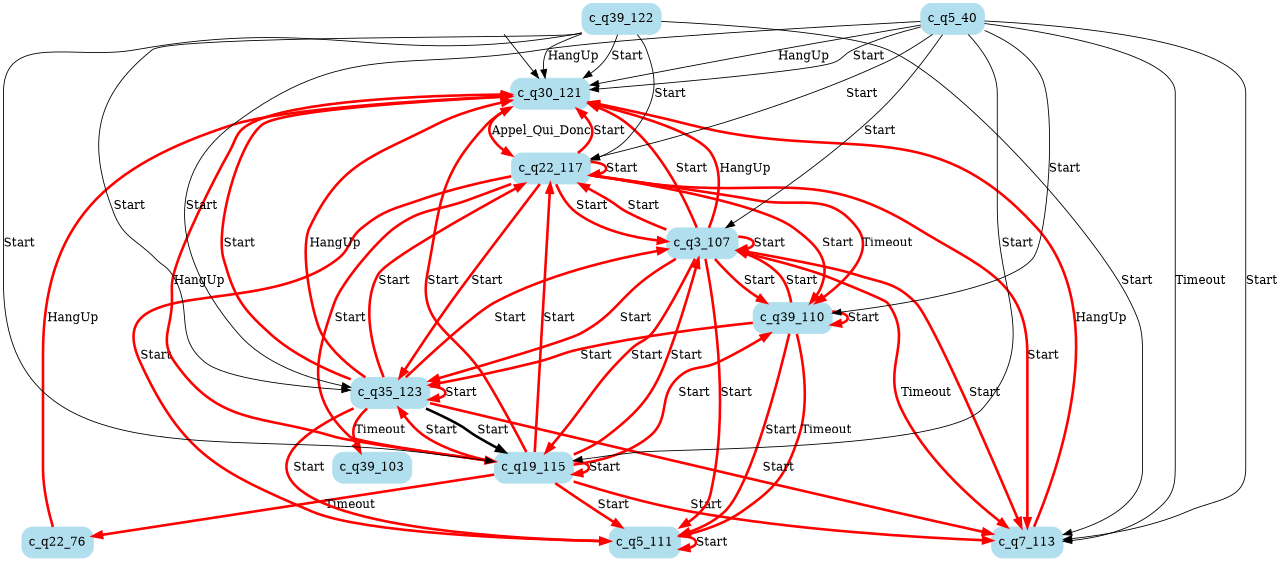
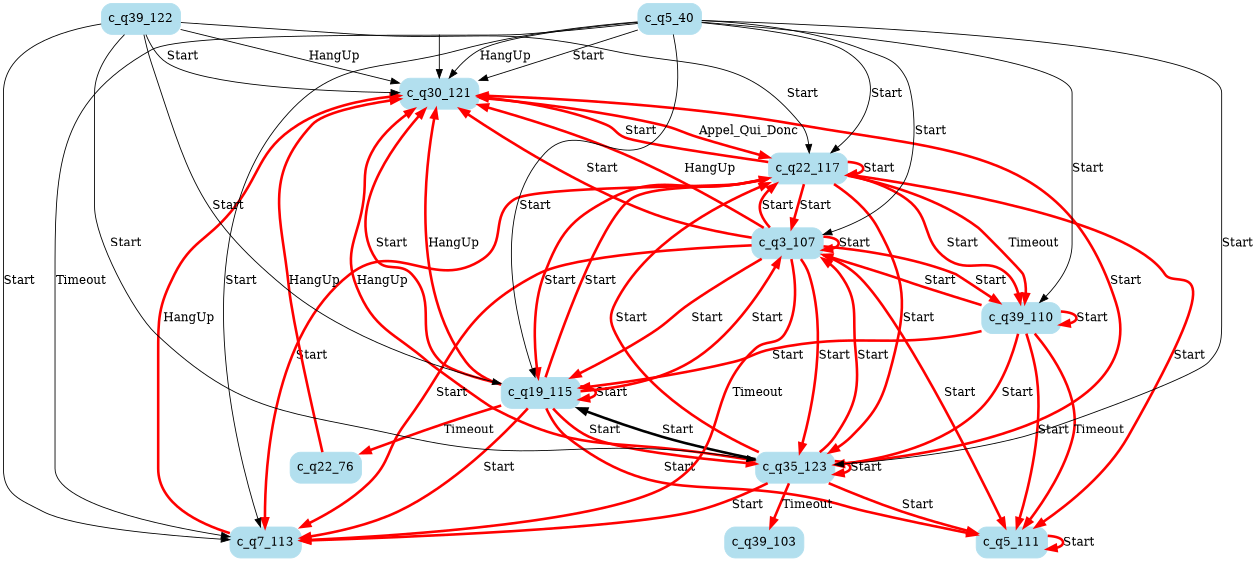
(665, 402) -> (784, 347)
